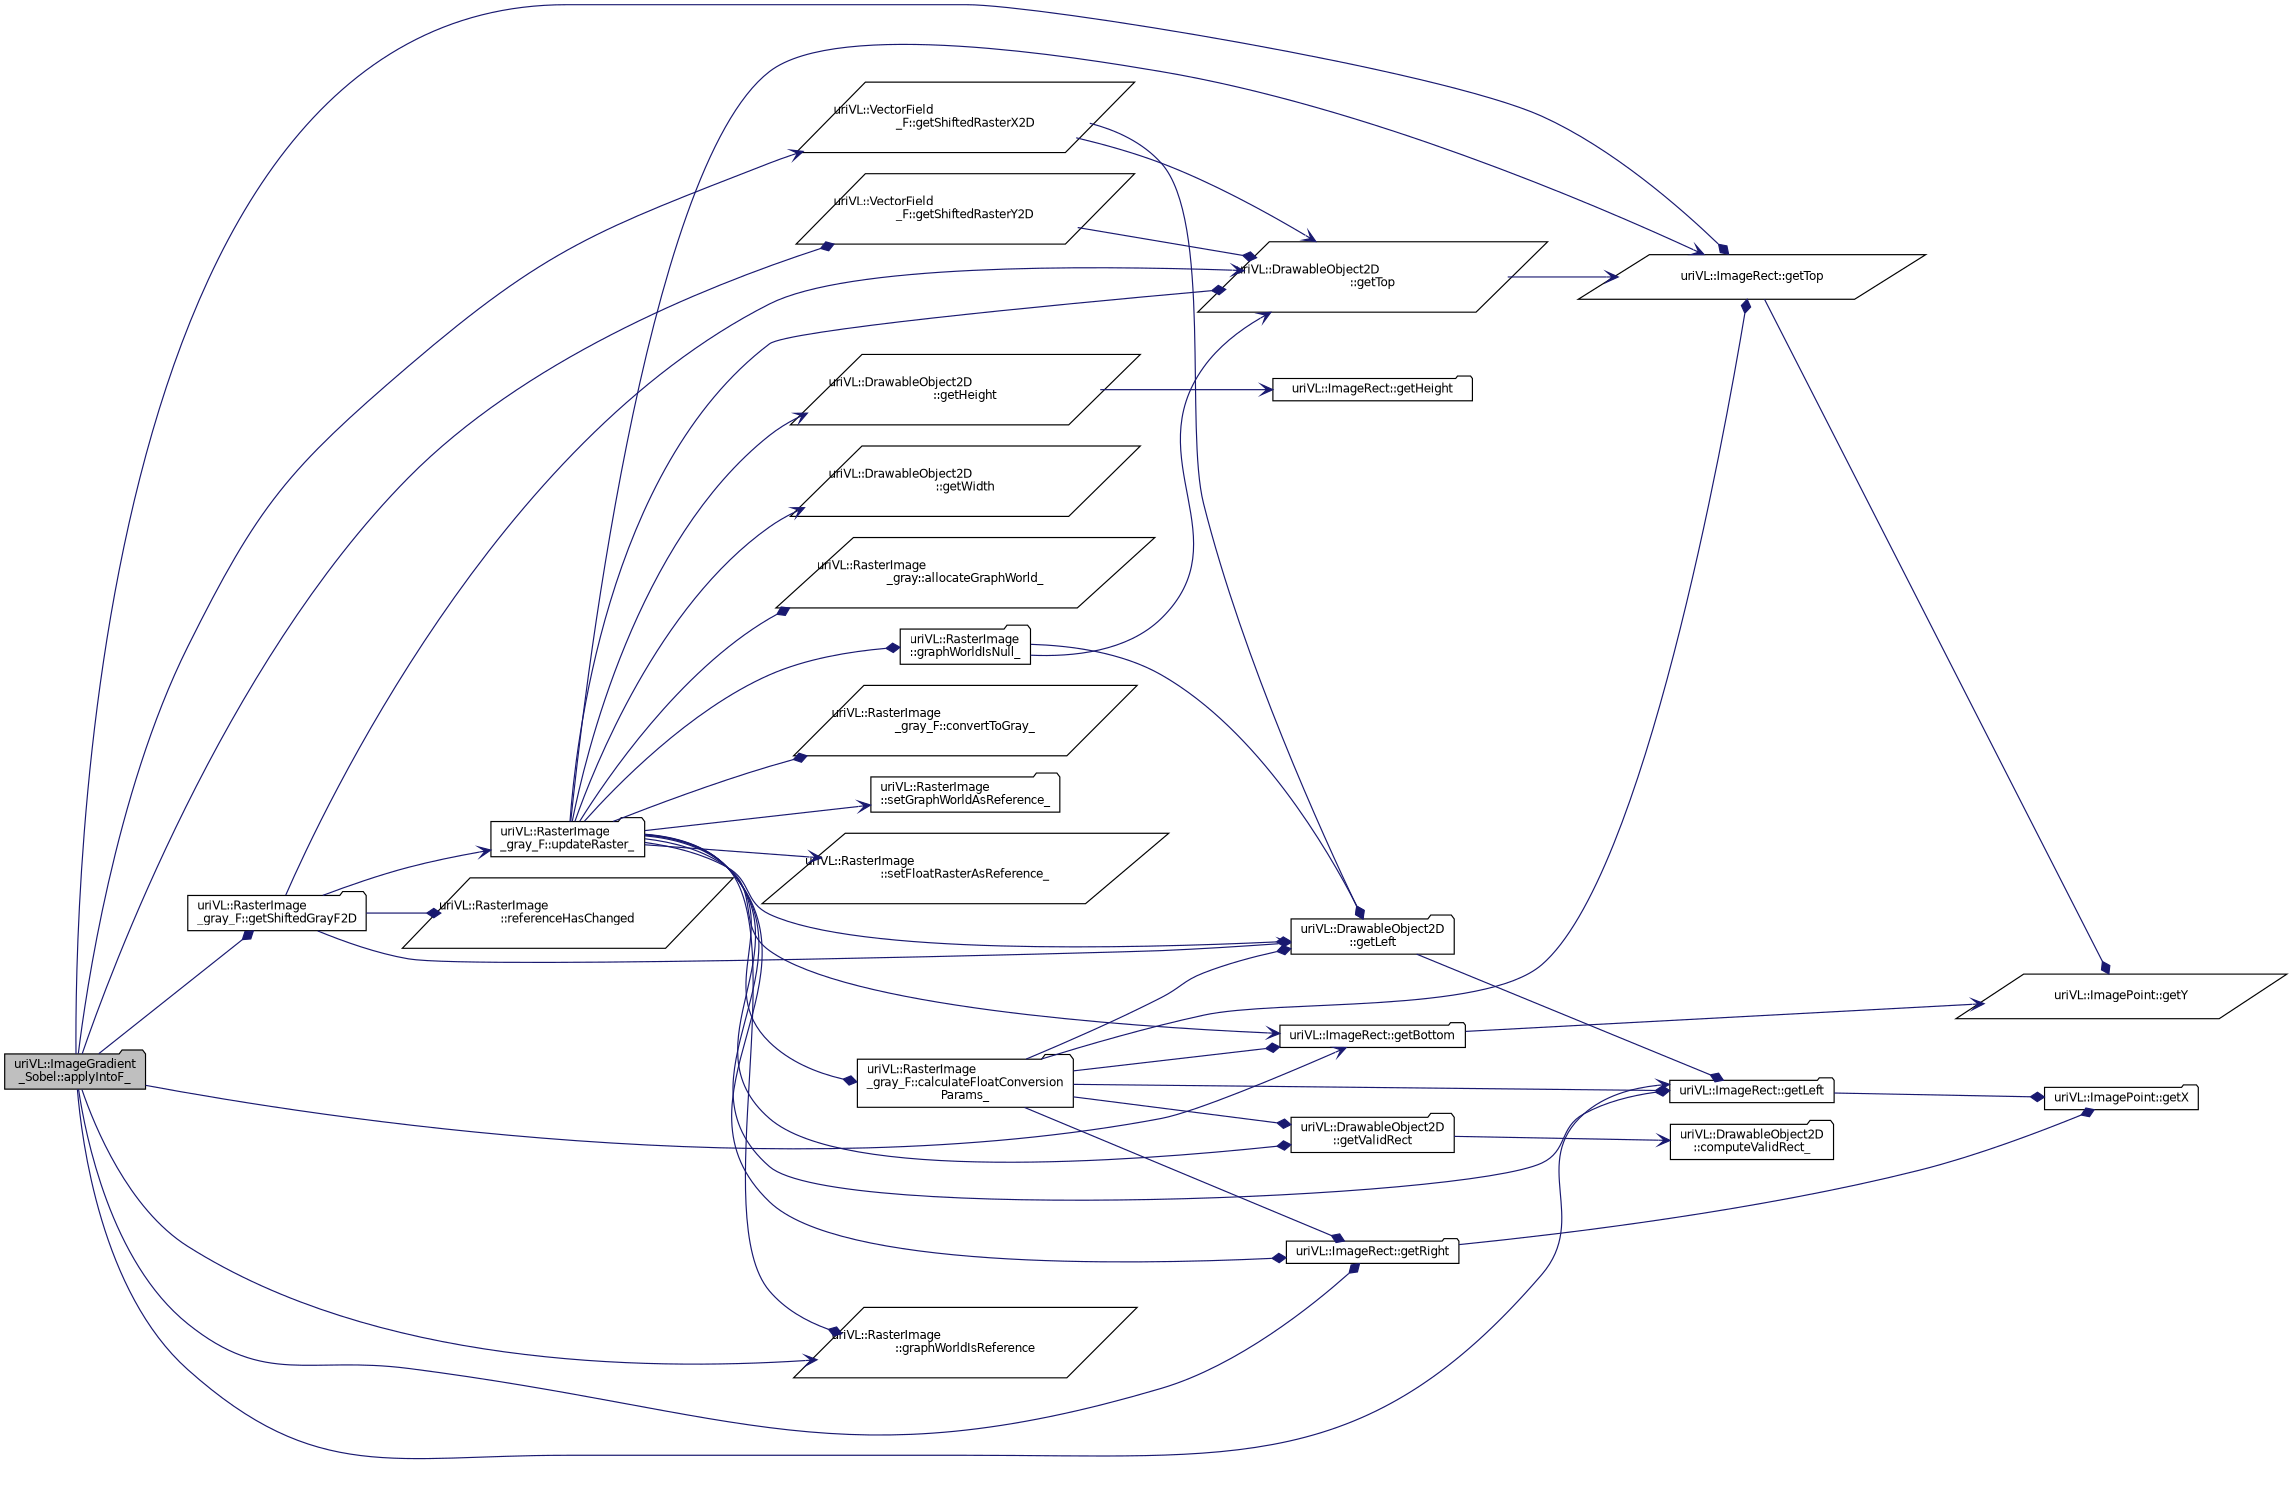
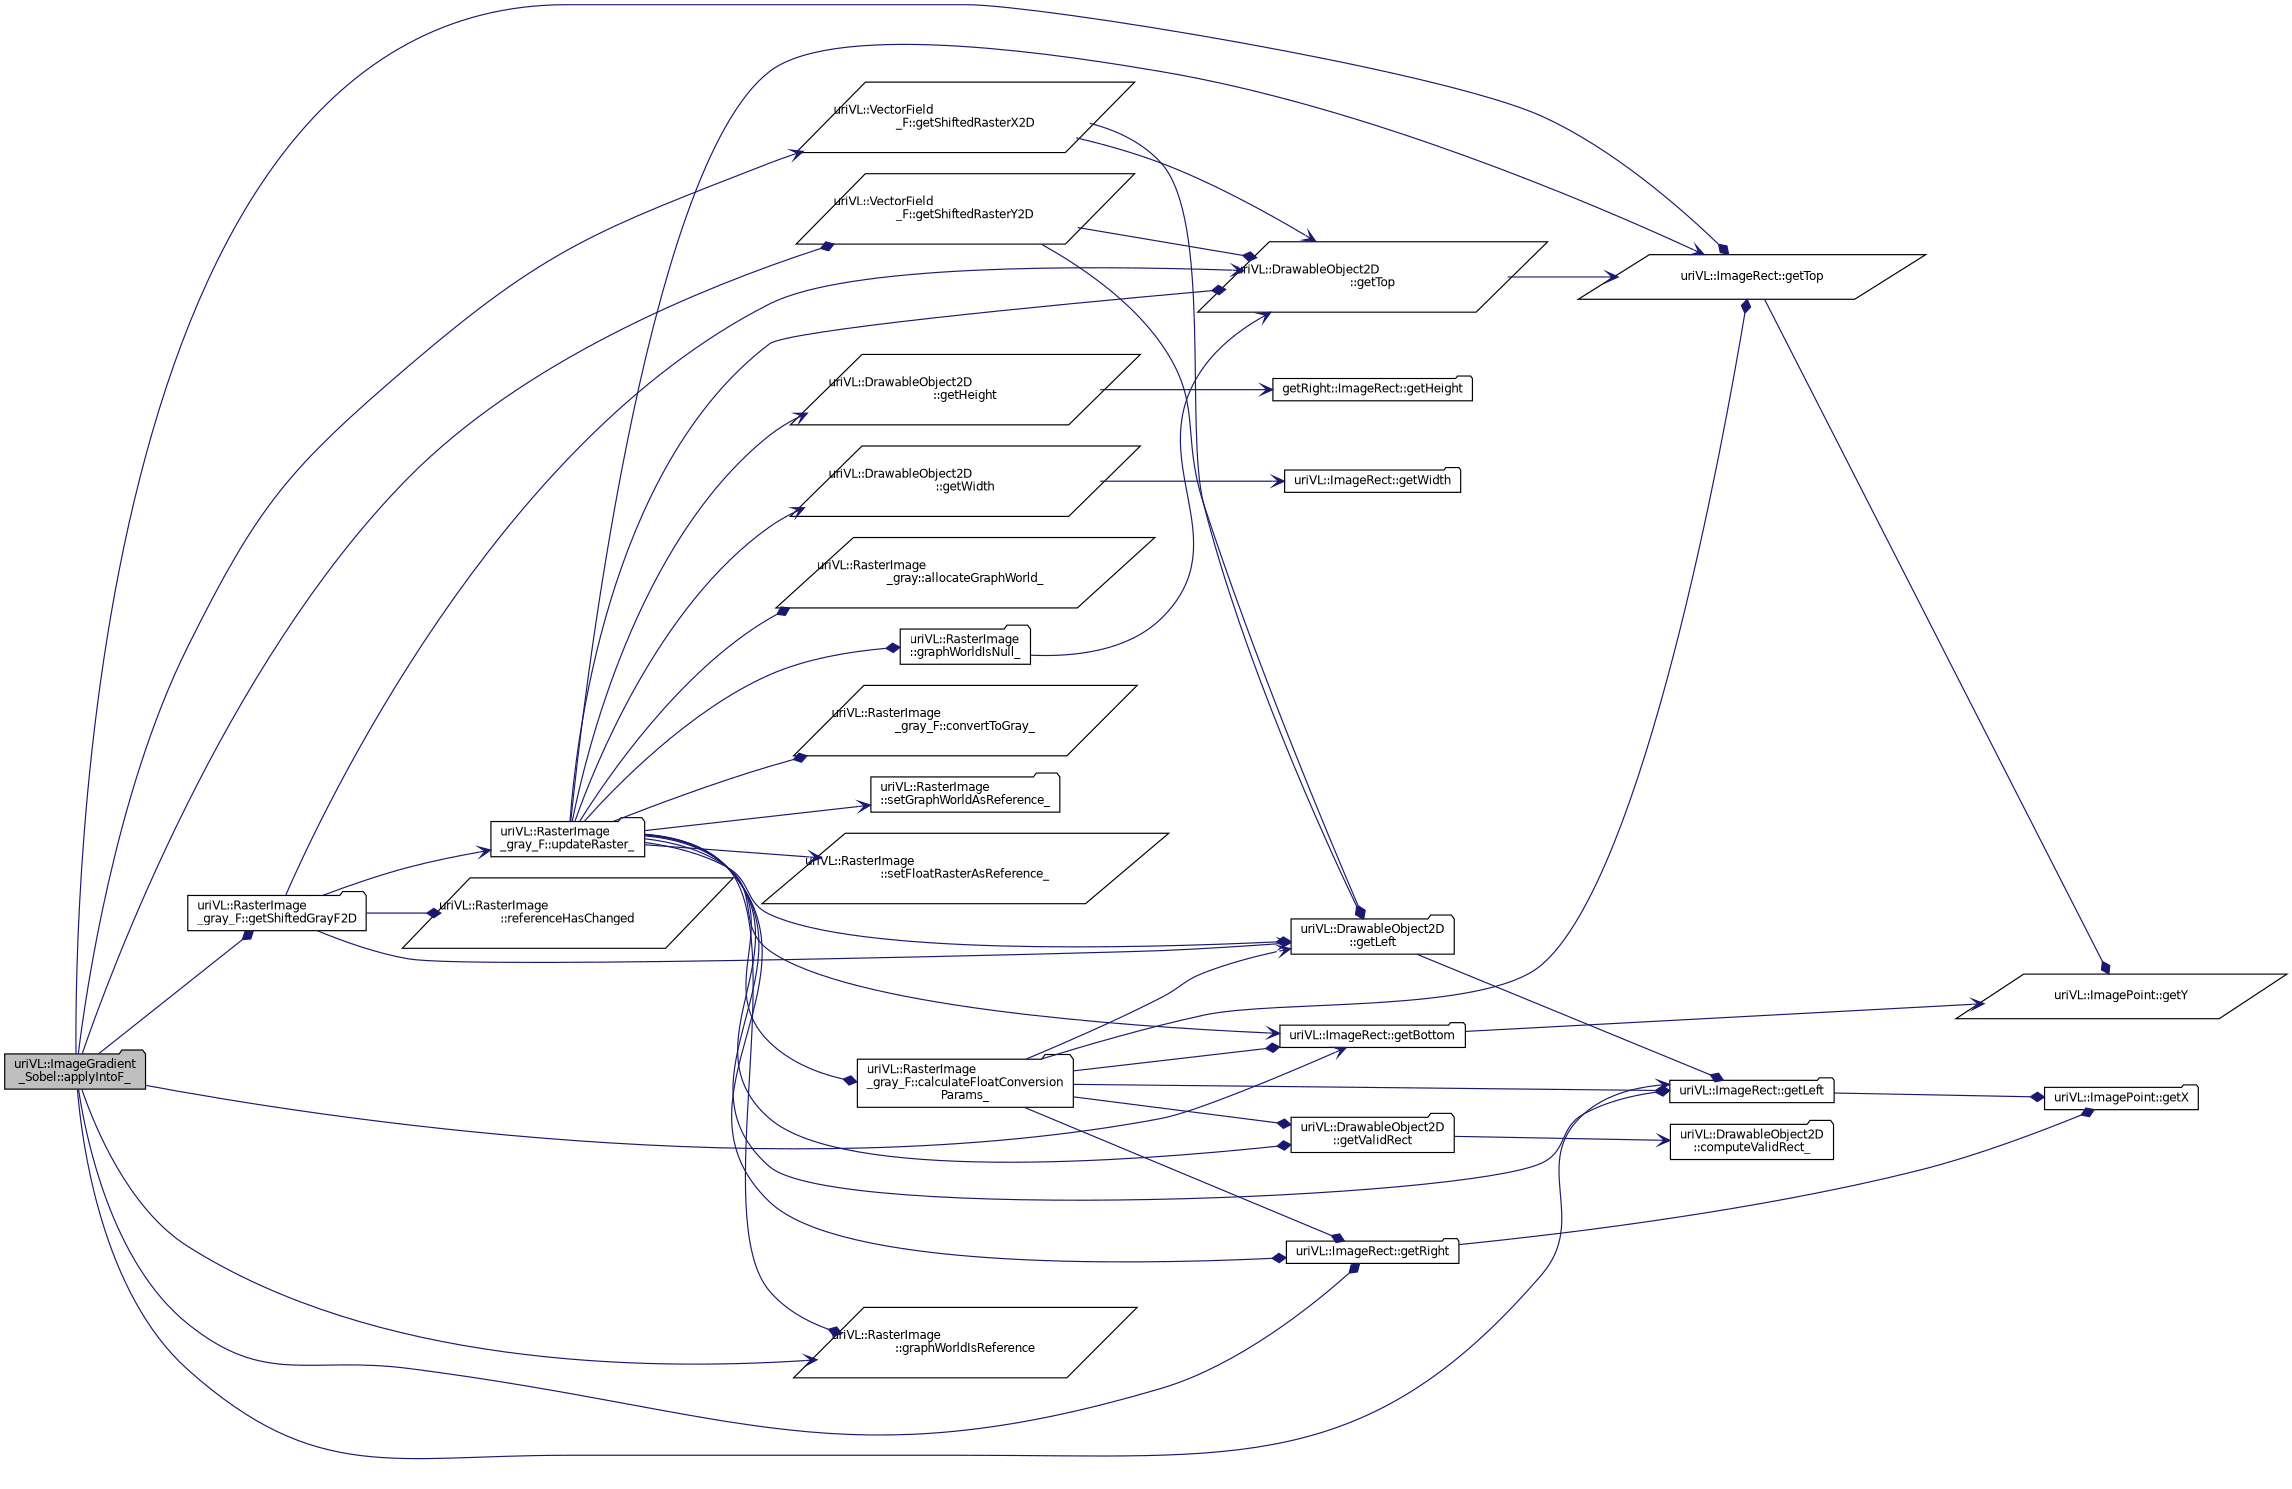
(1373, 390) -> (1373, 390)
none -> (1373, 481)
(1229, 727) -> (1177, 372)
(1151, 1003) -> (1151, 1003)
